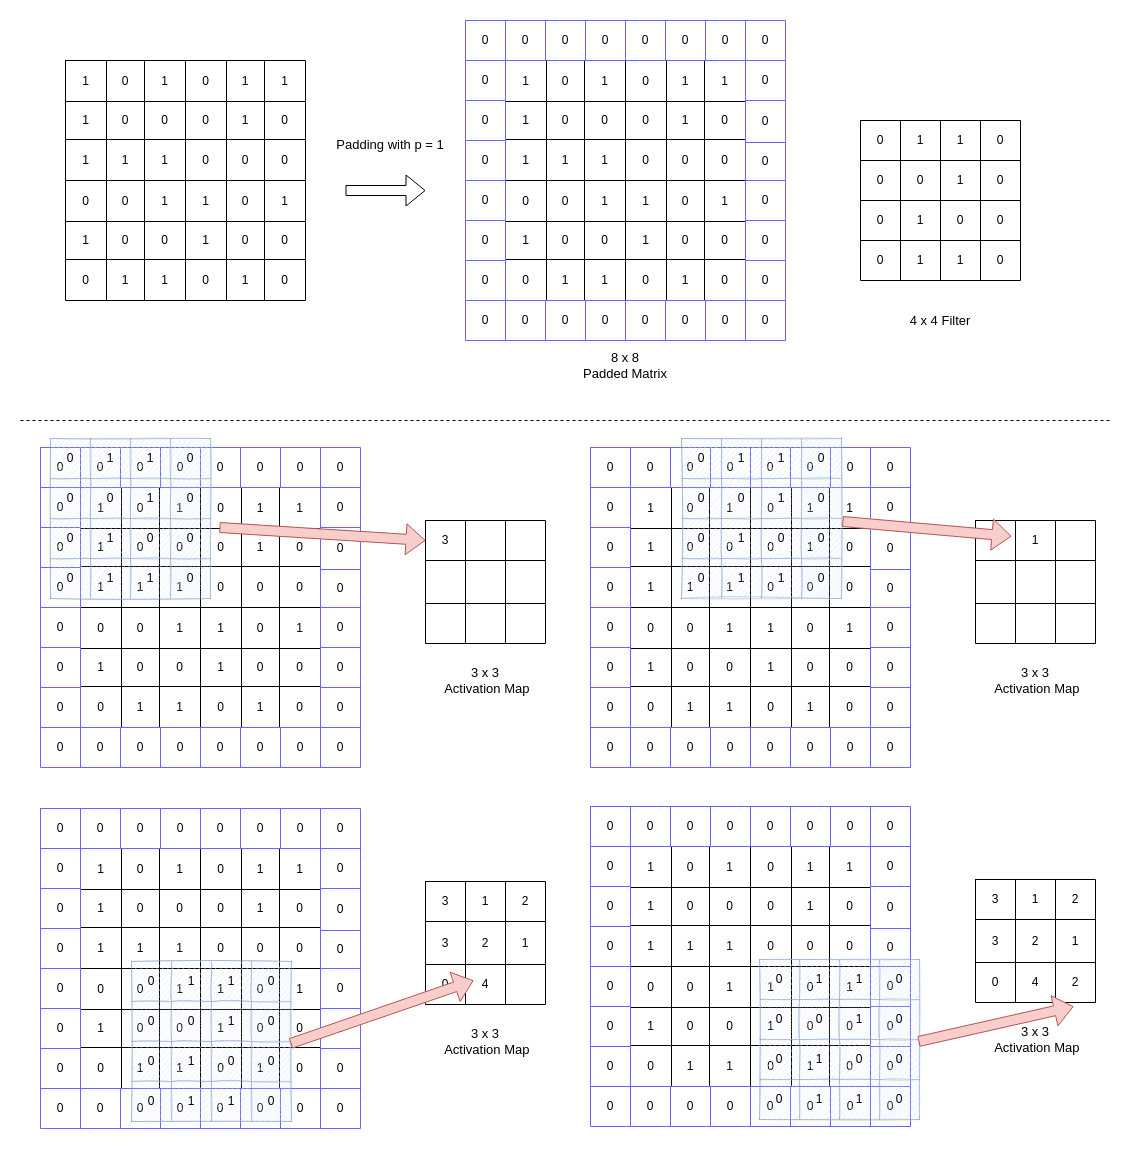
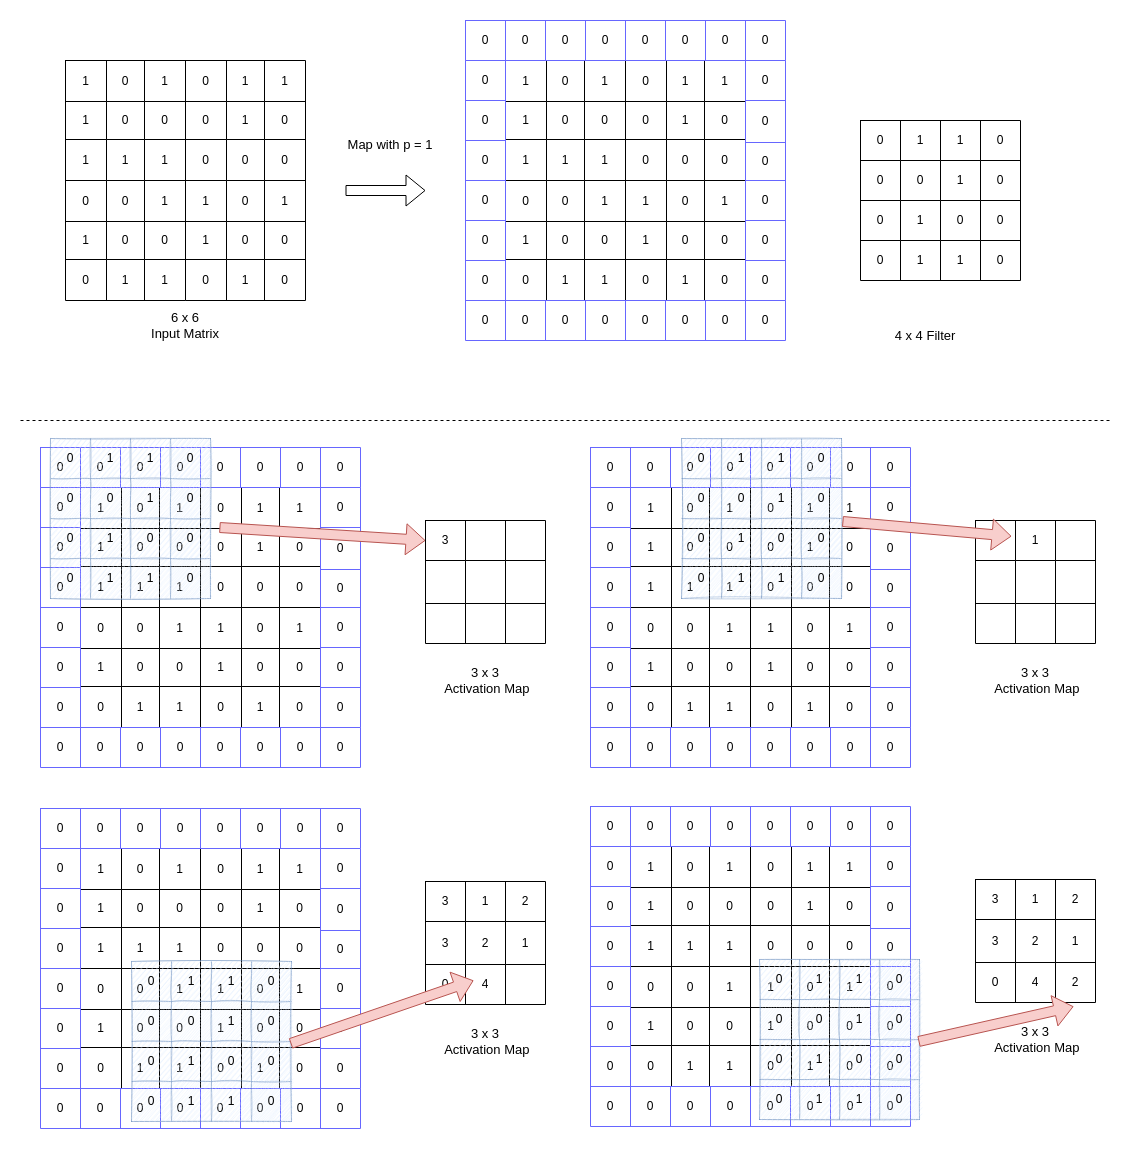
(391, 145) -> (391, 145)
(941, 321) -> (926, 336)
none -> (186, 326)
(626, 366) -> none
